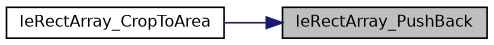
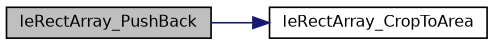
(245, 23) -> (232, 23)
